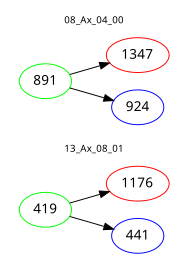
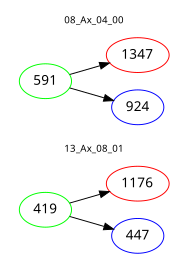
(45, 81) -> (45, 81)
(138, 236) -> (138, 236)
